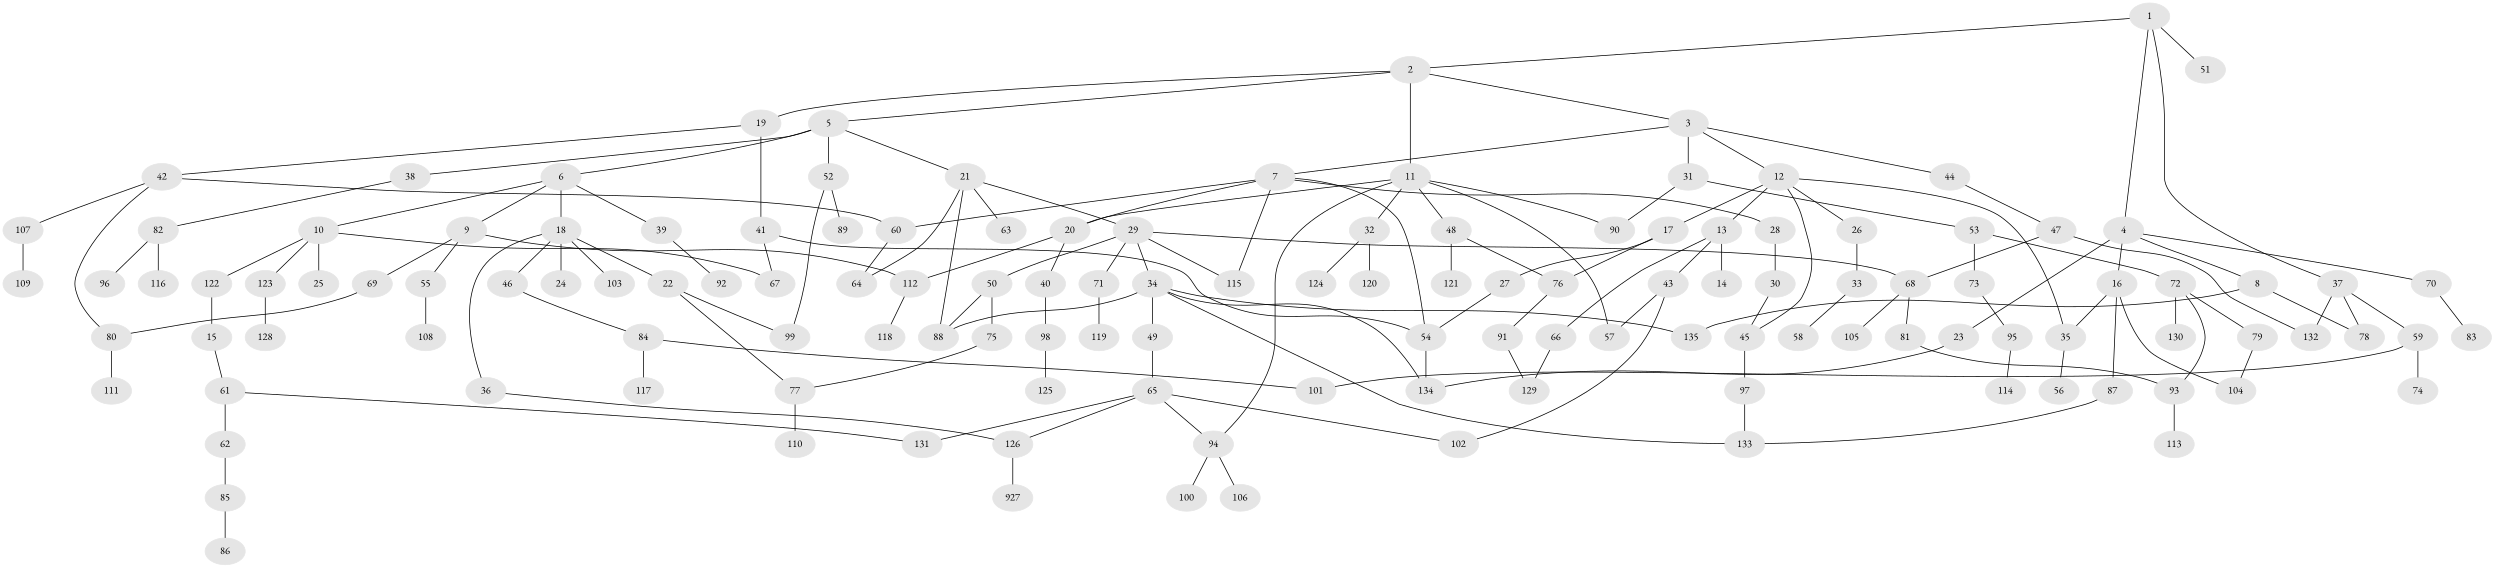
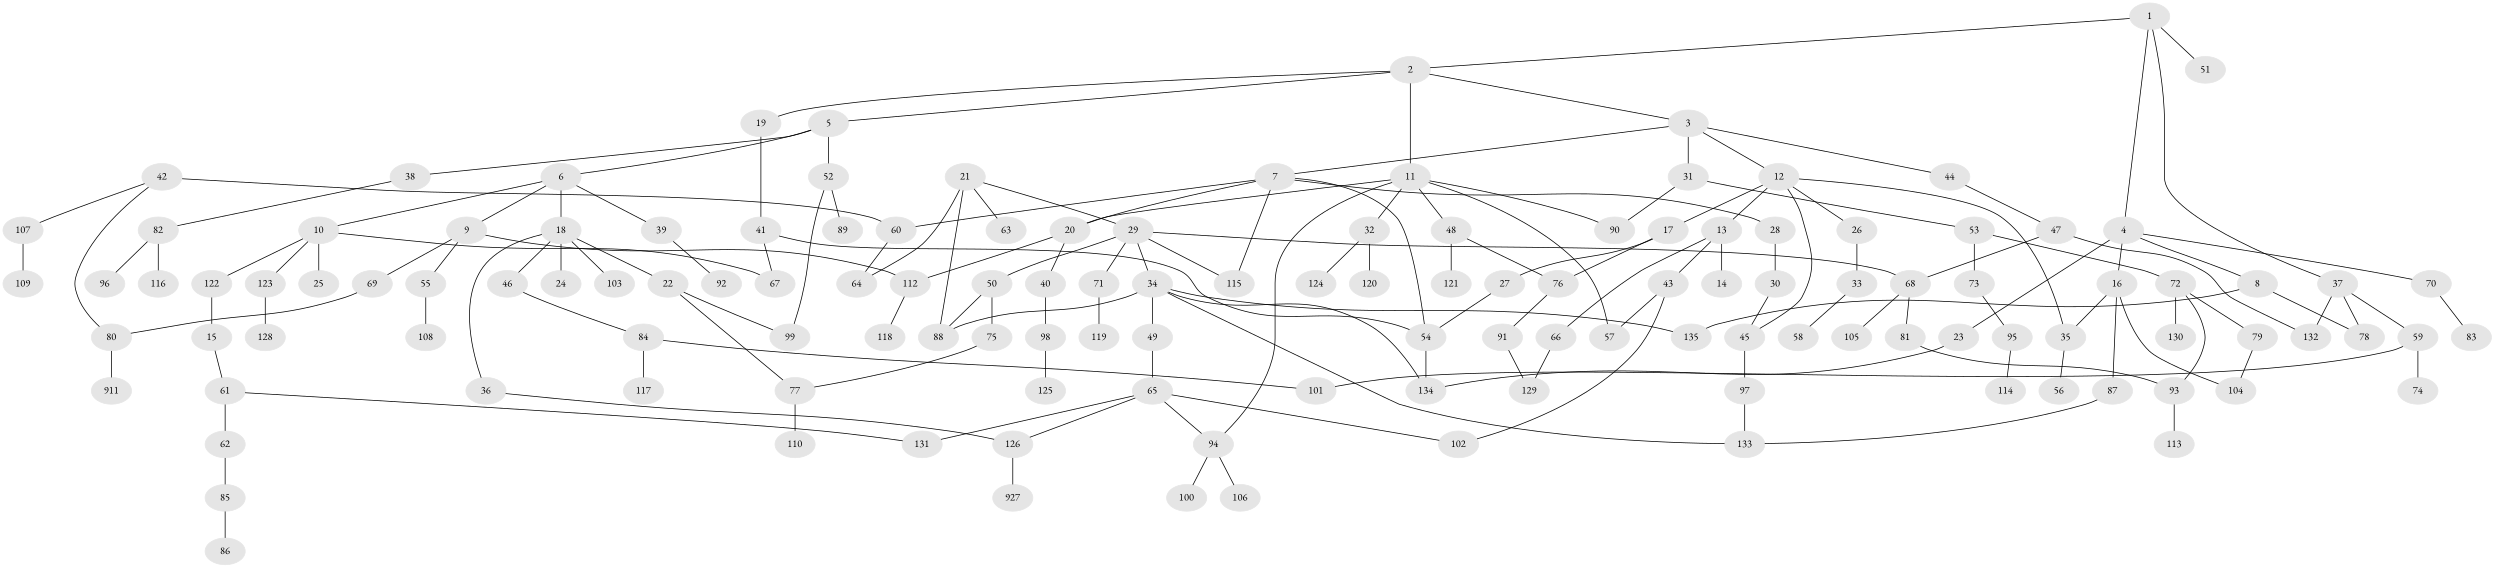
(461, 150) -> none
(897, 150) -> none
(111, 391) -> (111, 391)
